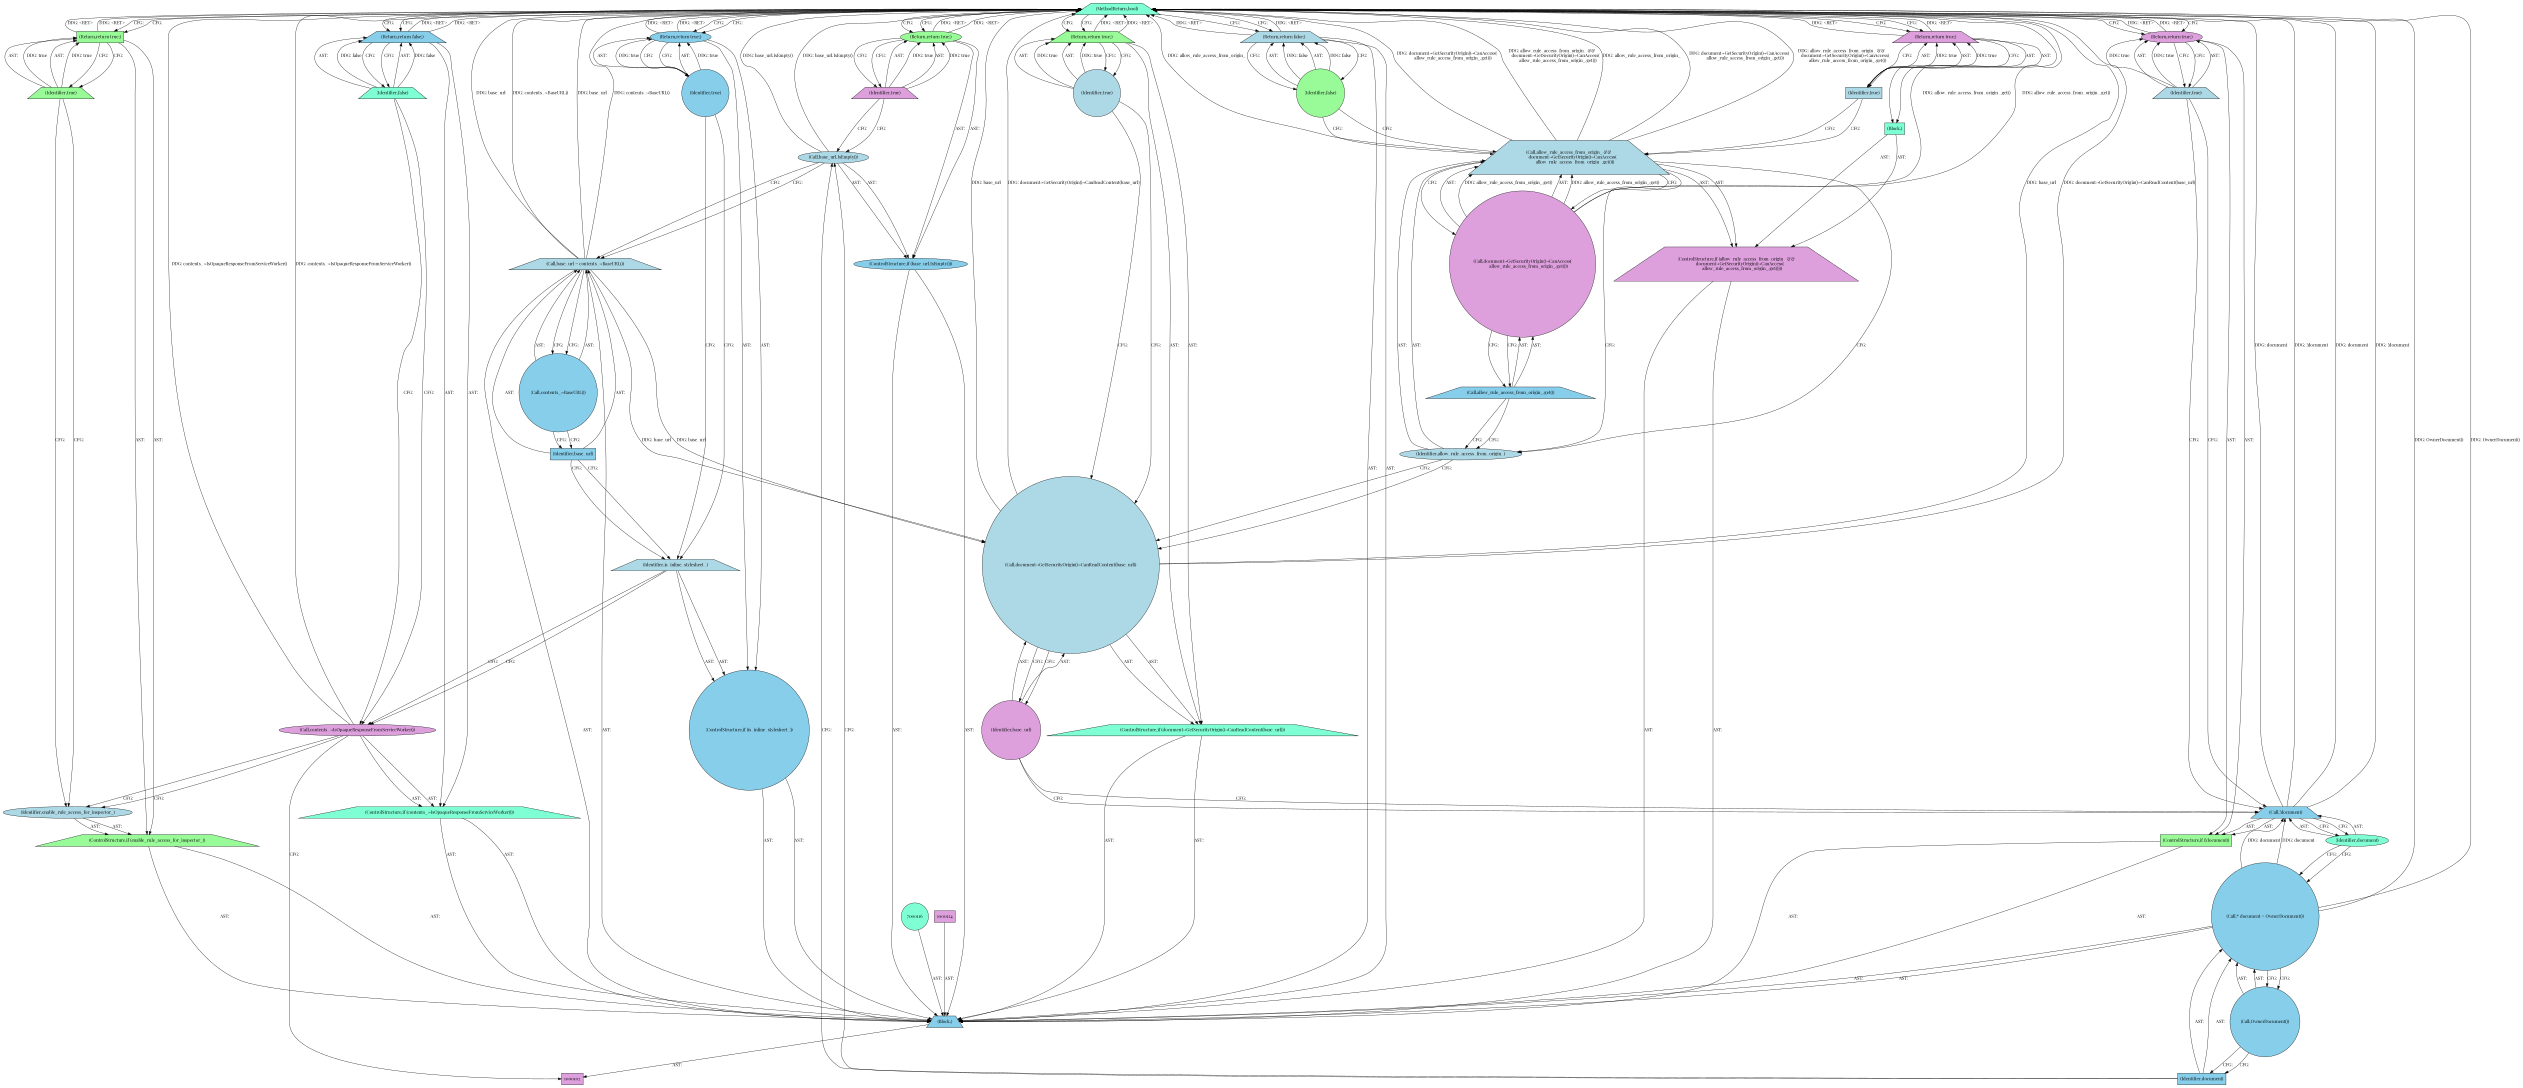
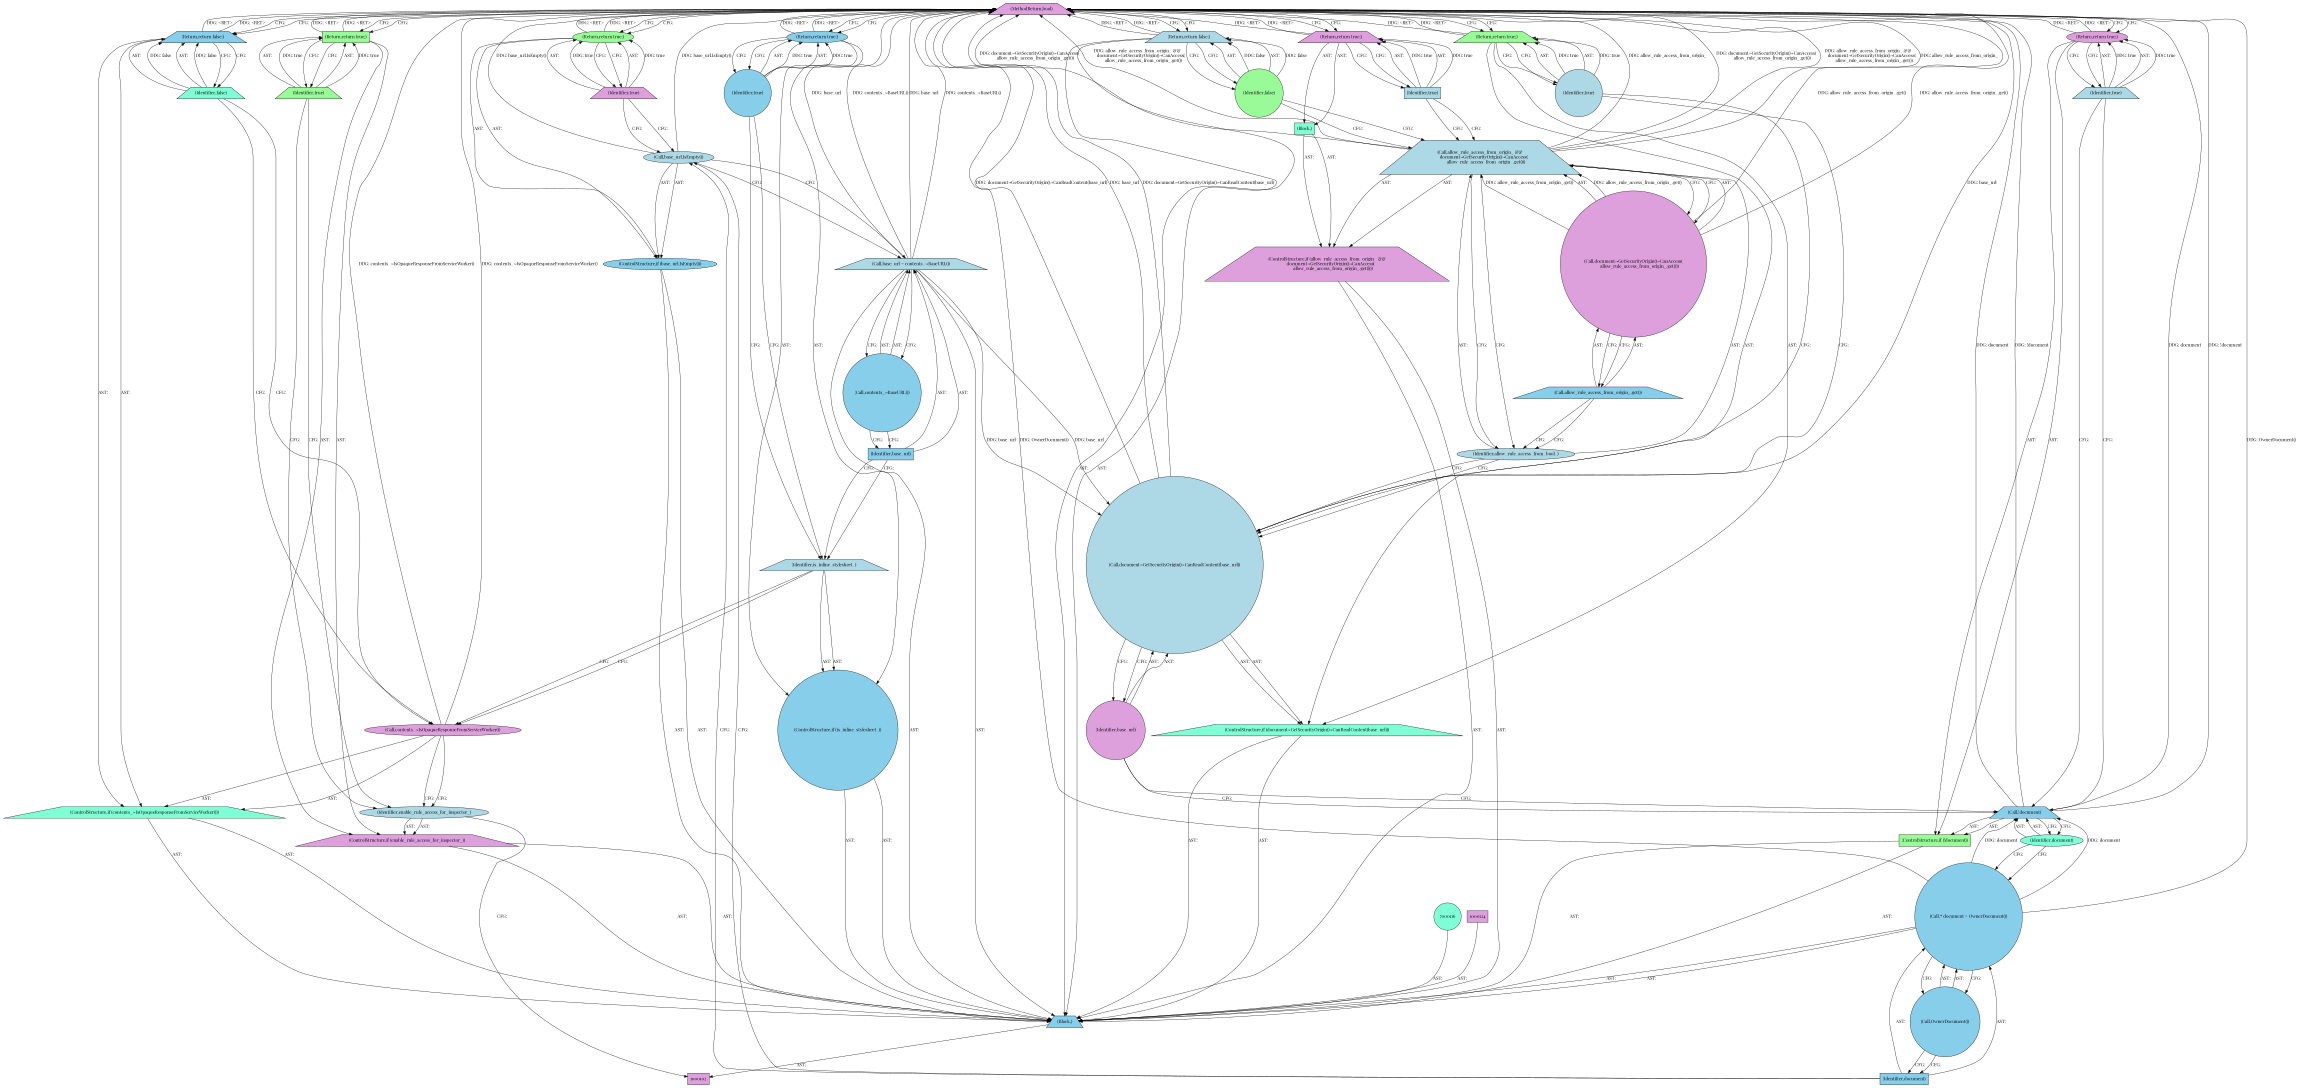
(1117, 9) -> (1032, 9)
(1461, 454) -> (1516, 454)
(147, 841) -> (407, 841)
(289, 1010) -> (492, 961)
